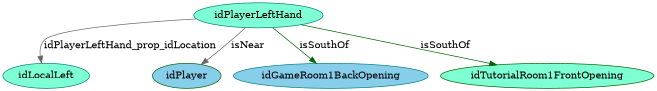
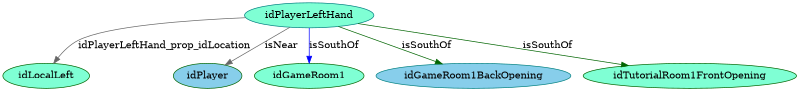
(46, 76) -> (46, 76)
none -> (309, 76)
